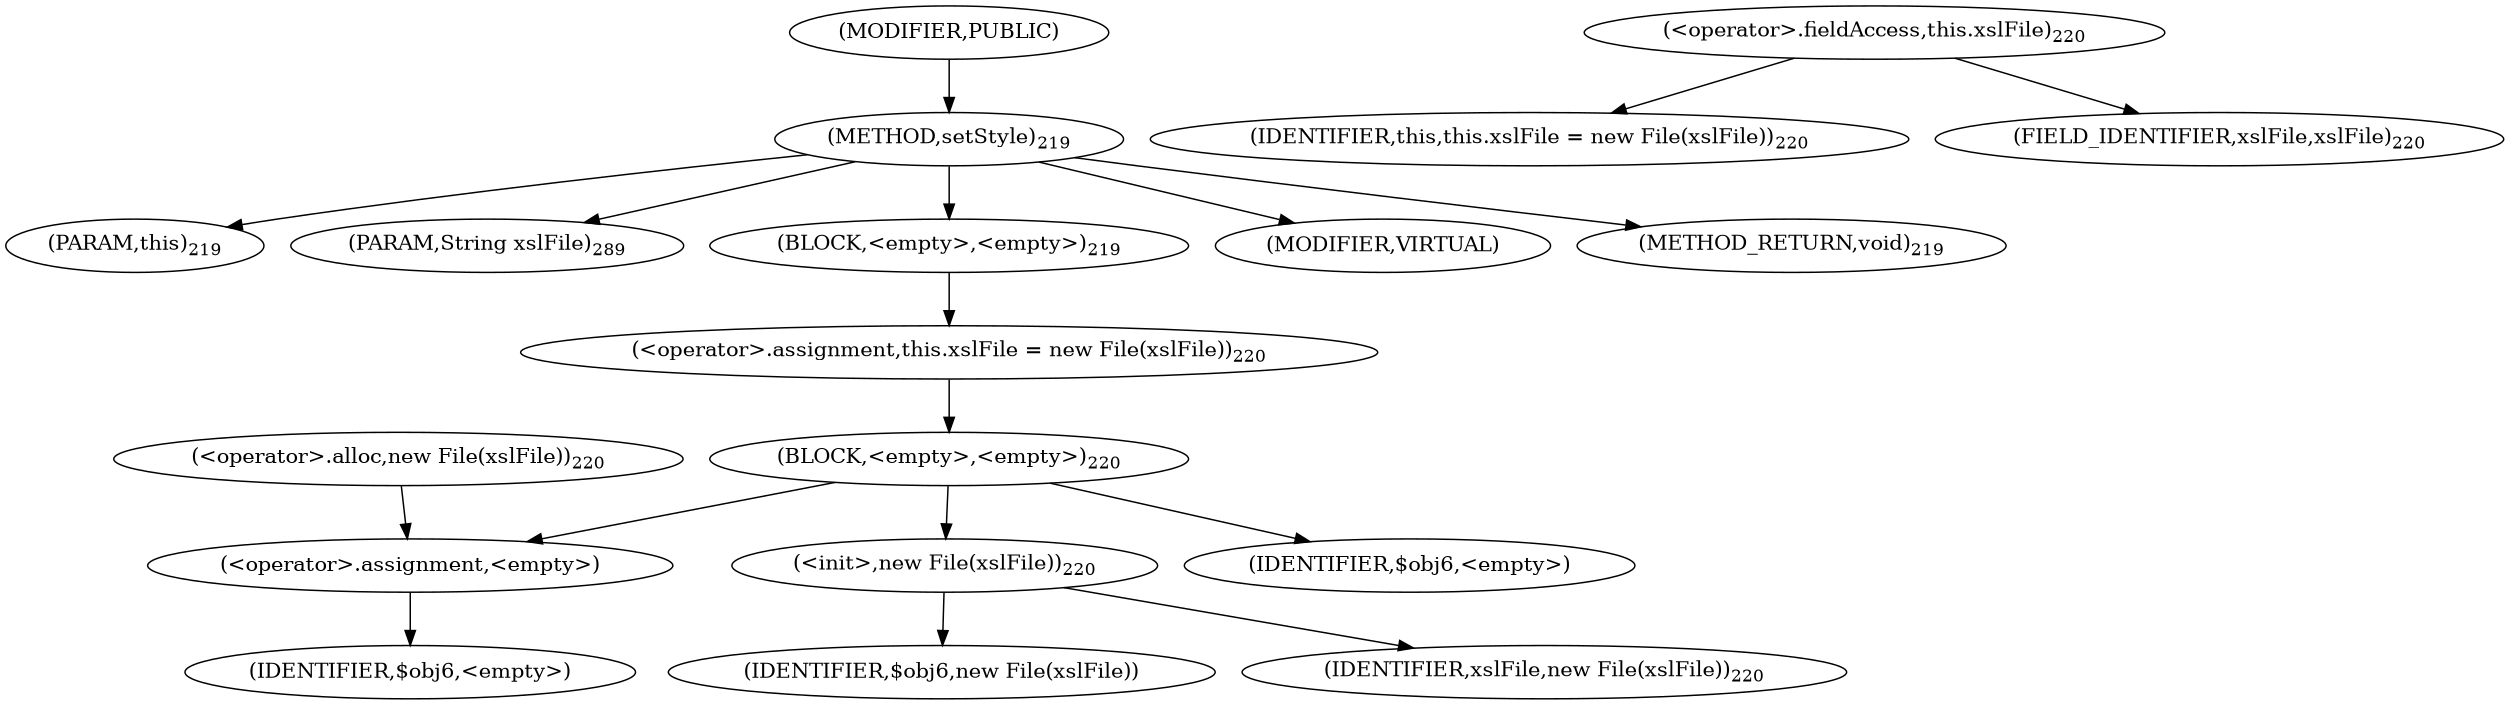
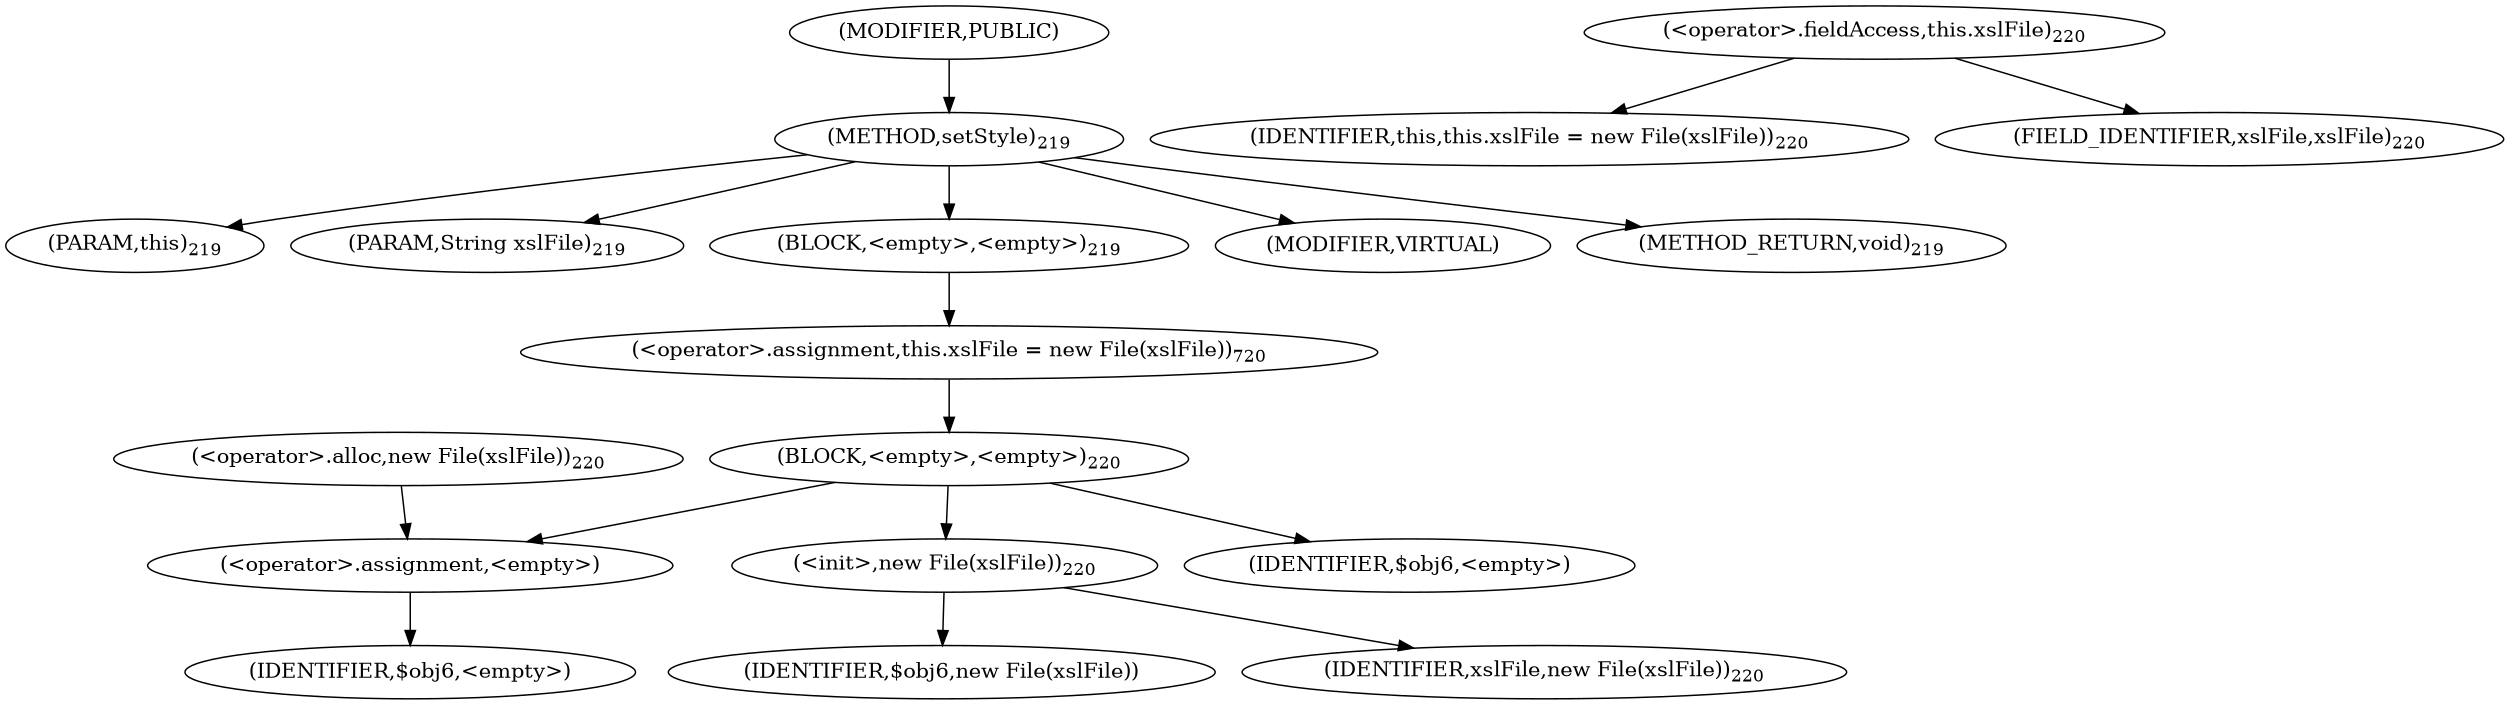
(609, 244) -> (609, 244)
(1250, 350) -> (1250, 350)
